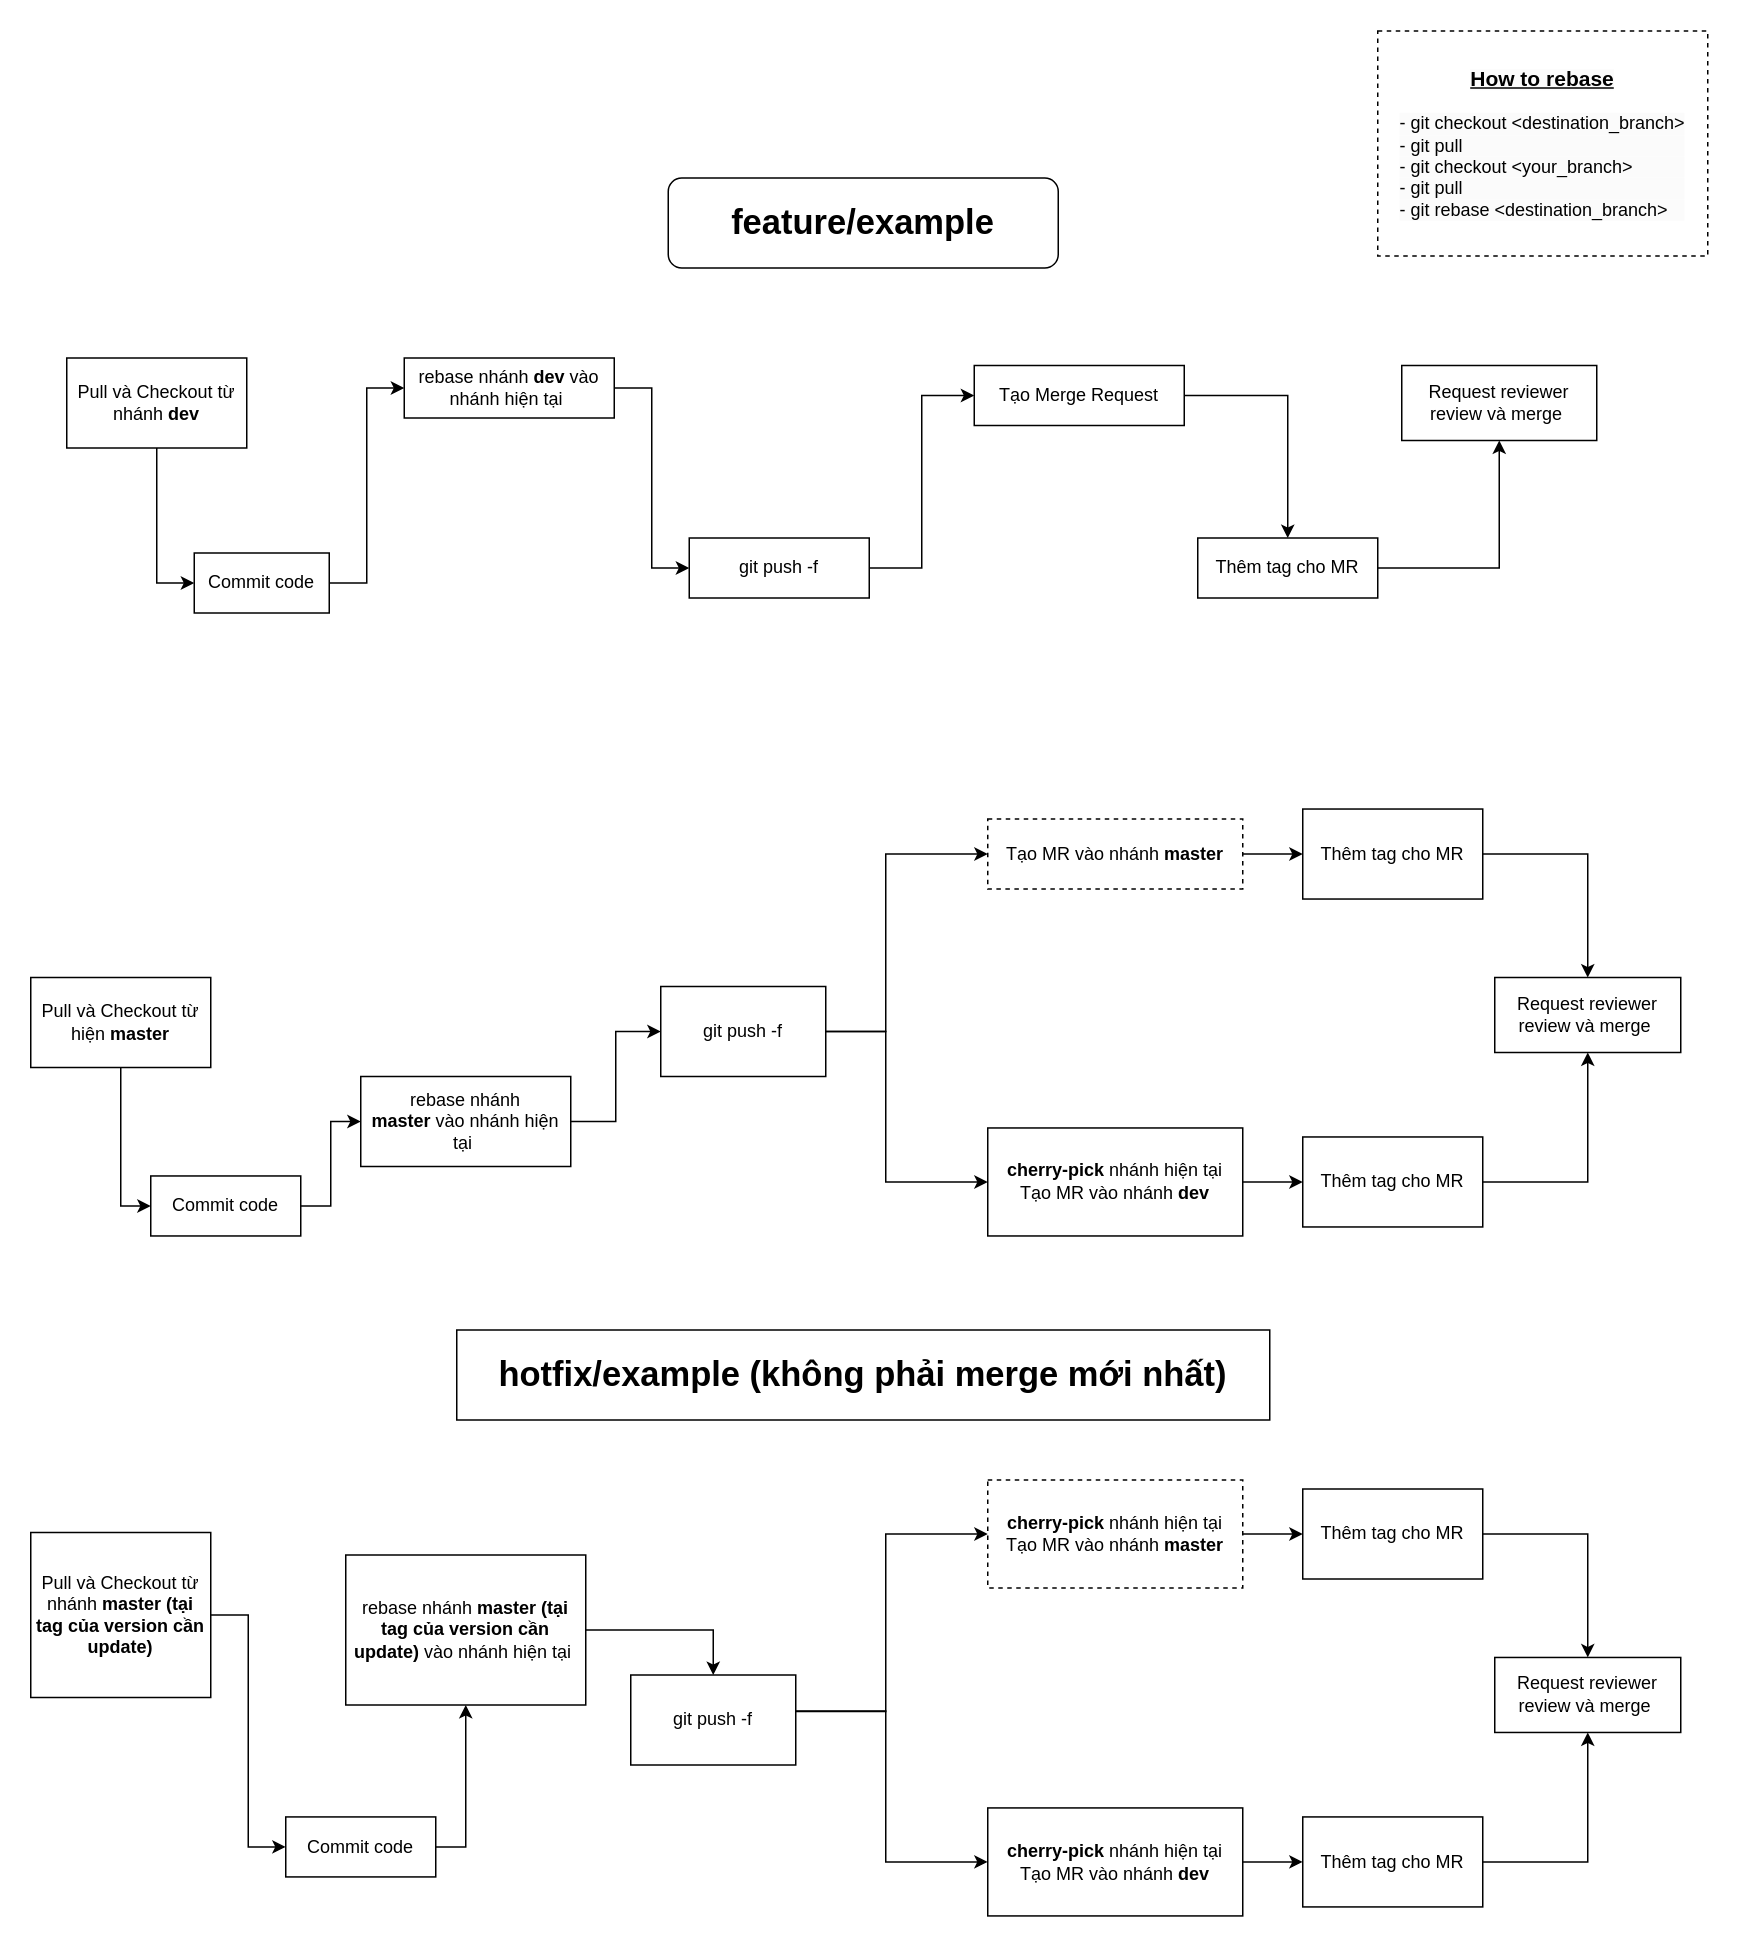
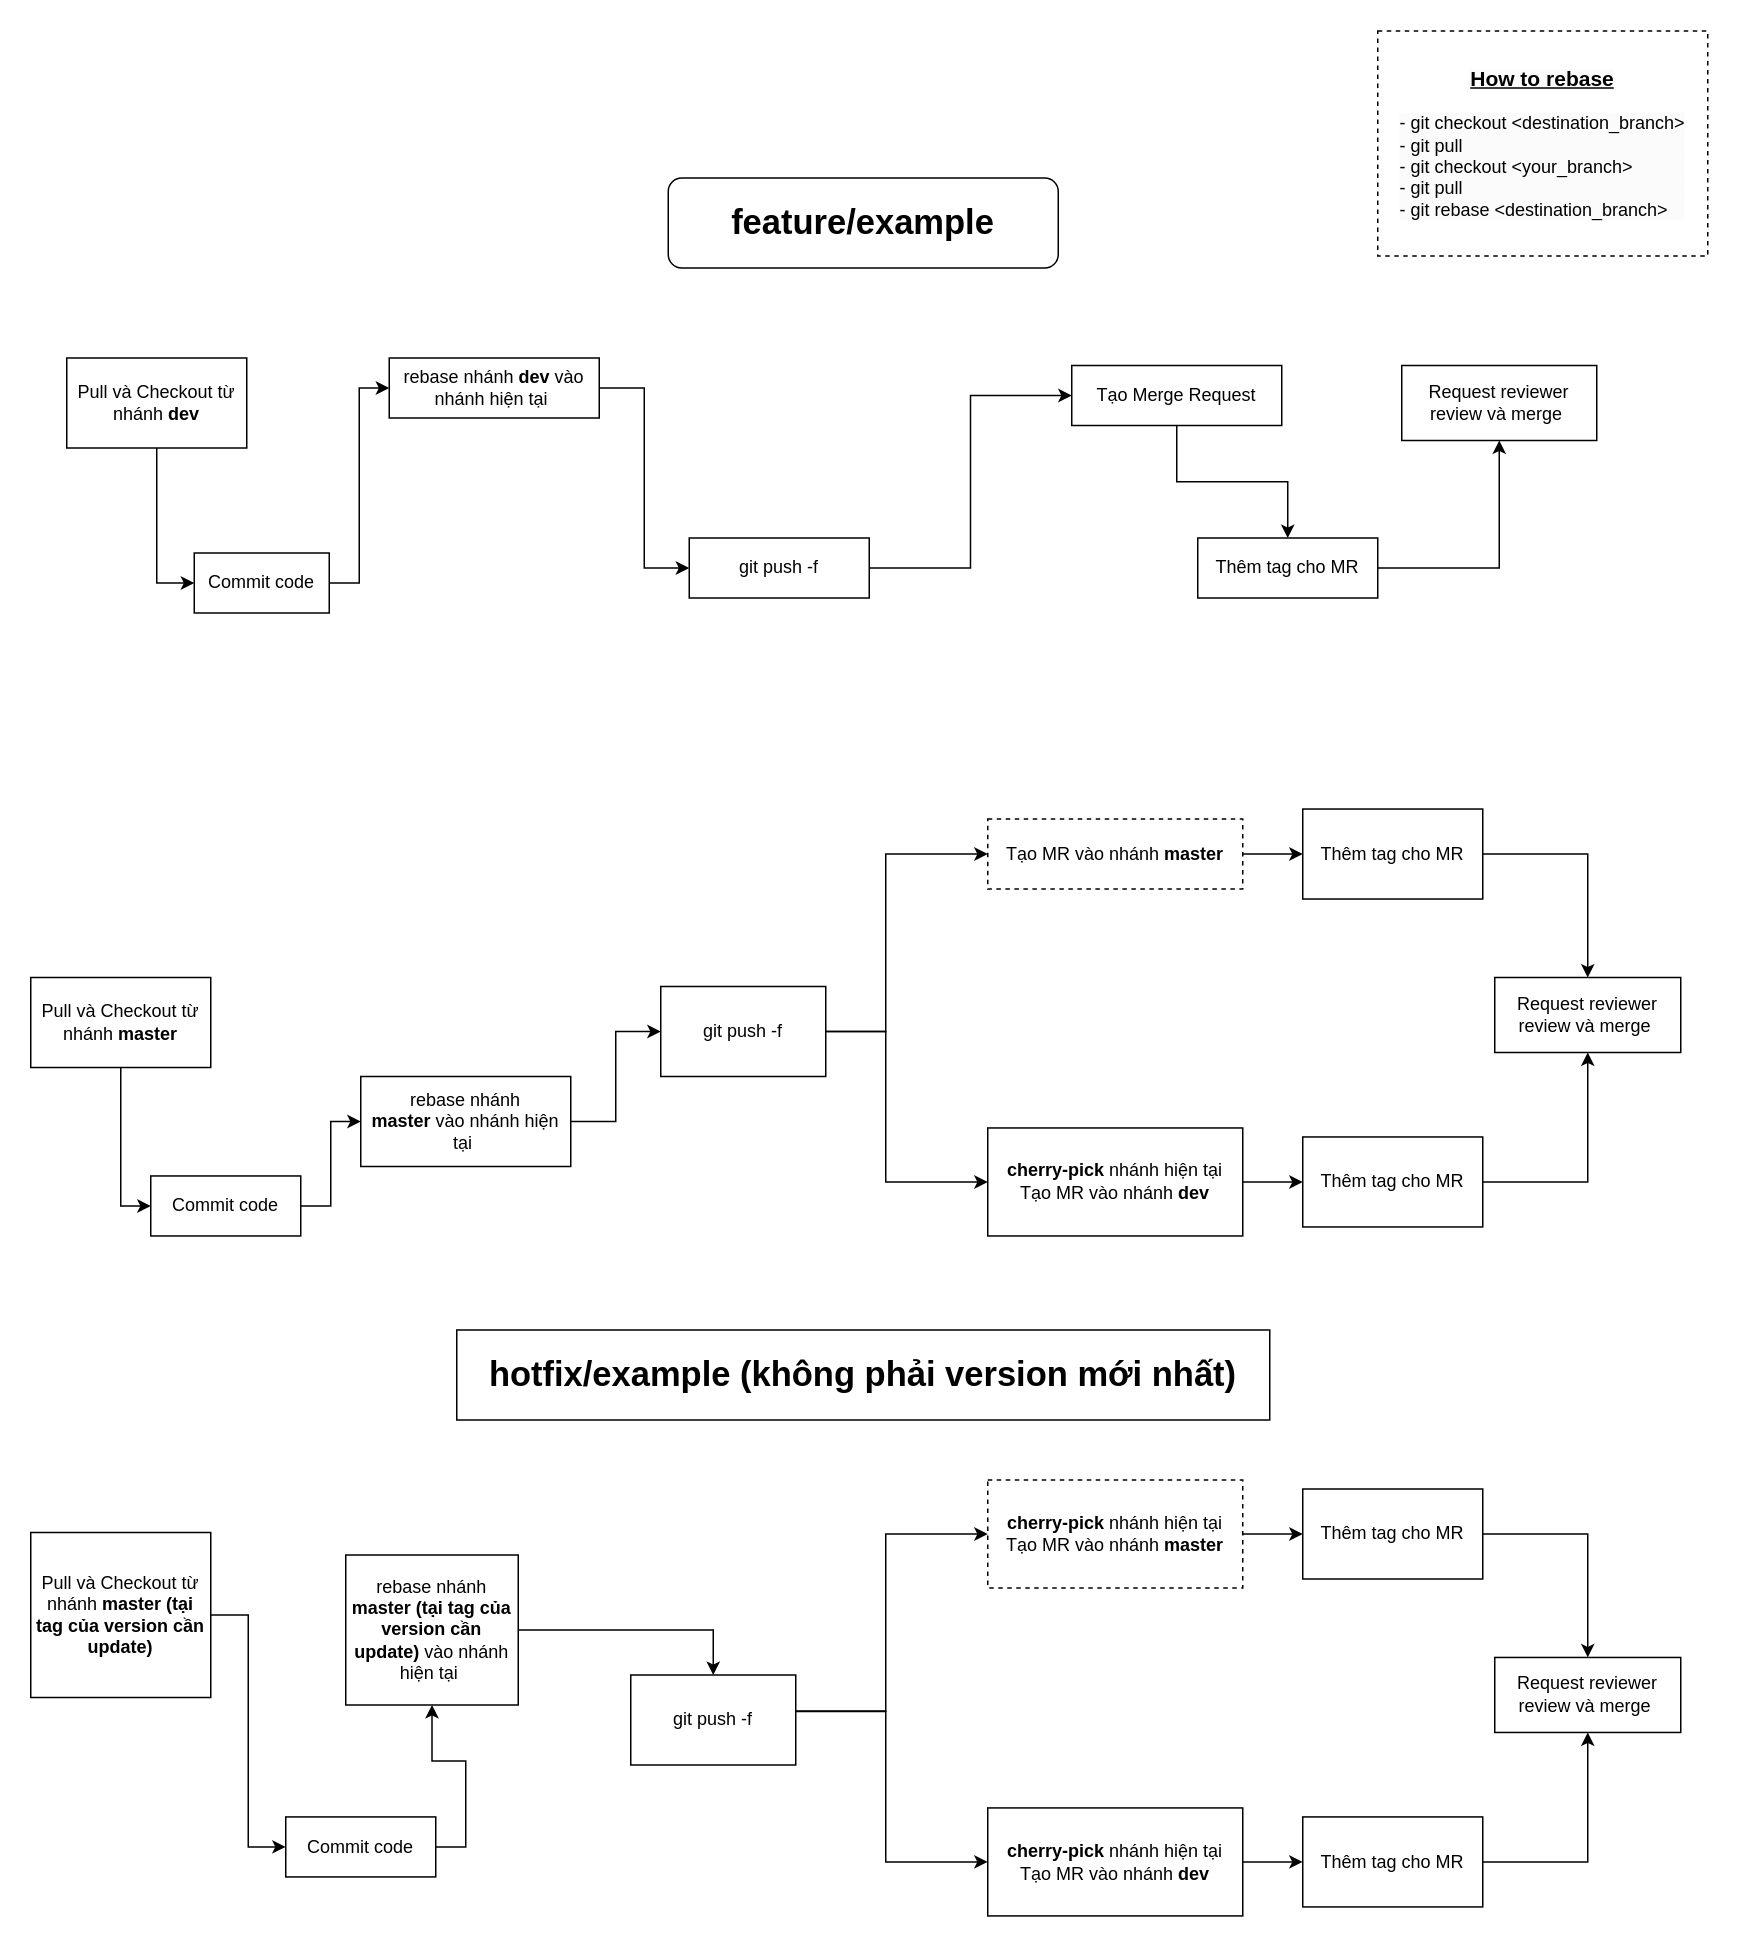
(509, 388) -> (494, 388)
(1079, 395) -> (1177, 395)
(121, 1022) -> (121, 1022)
(863, 1375) -> (863, 1375)
(466, 1630) -> (432, 1630)
